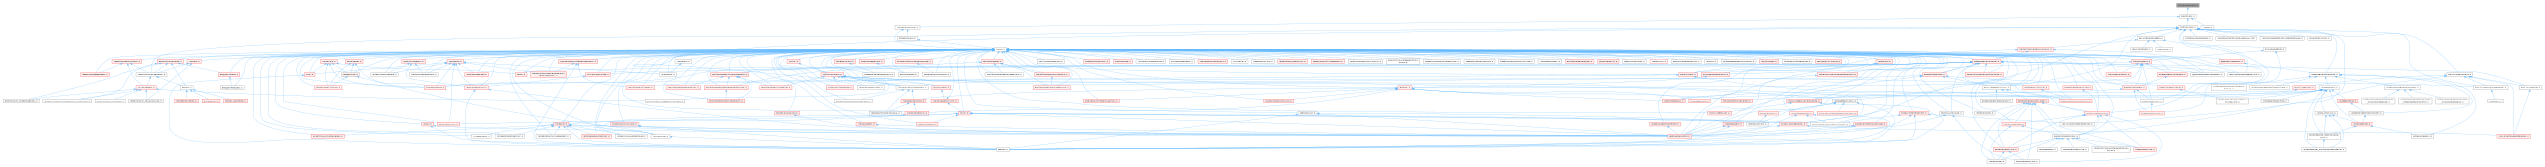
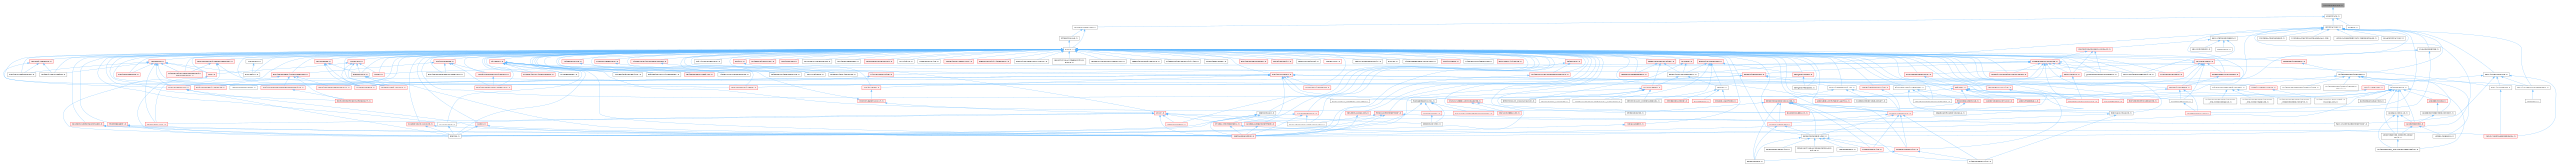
(736, 120) -> (1112, 110)
